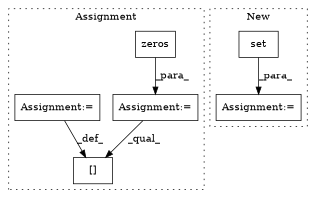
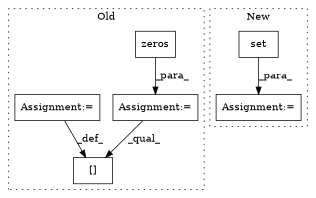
(106, 17) -> (106, 17)
